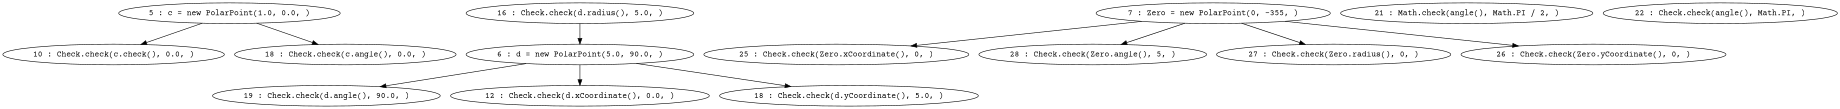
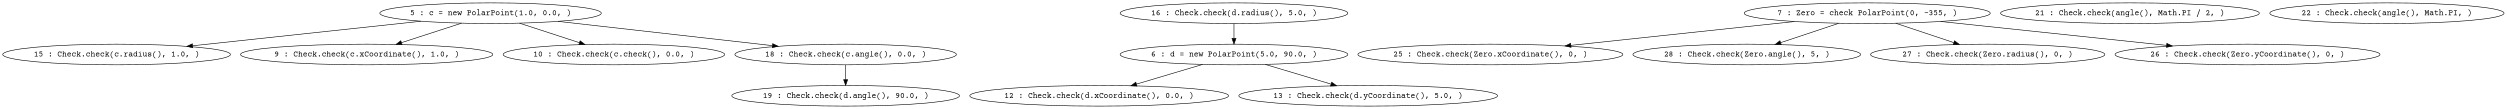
(1213, 13) -> (1867, 13)
(1467, 13) -> (2130, 13)
none -> (117, 54)
none -> (367, 54)
(456, 75) -> (846, 72)
(849, 96) -> (1368, 96)
